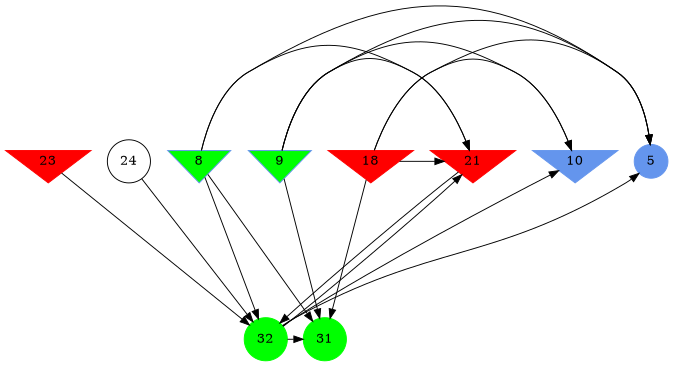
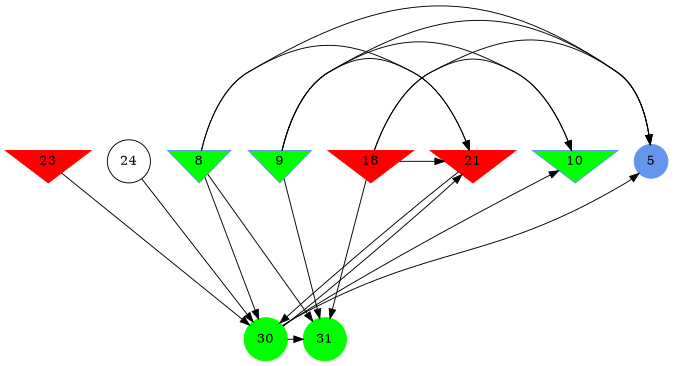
(575, 161) -> (575, 161)
(266, 339) -> (266, 339)
